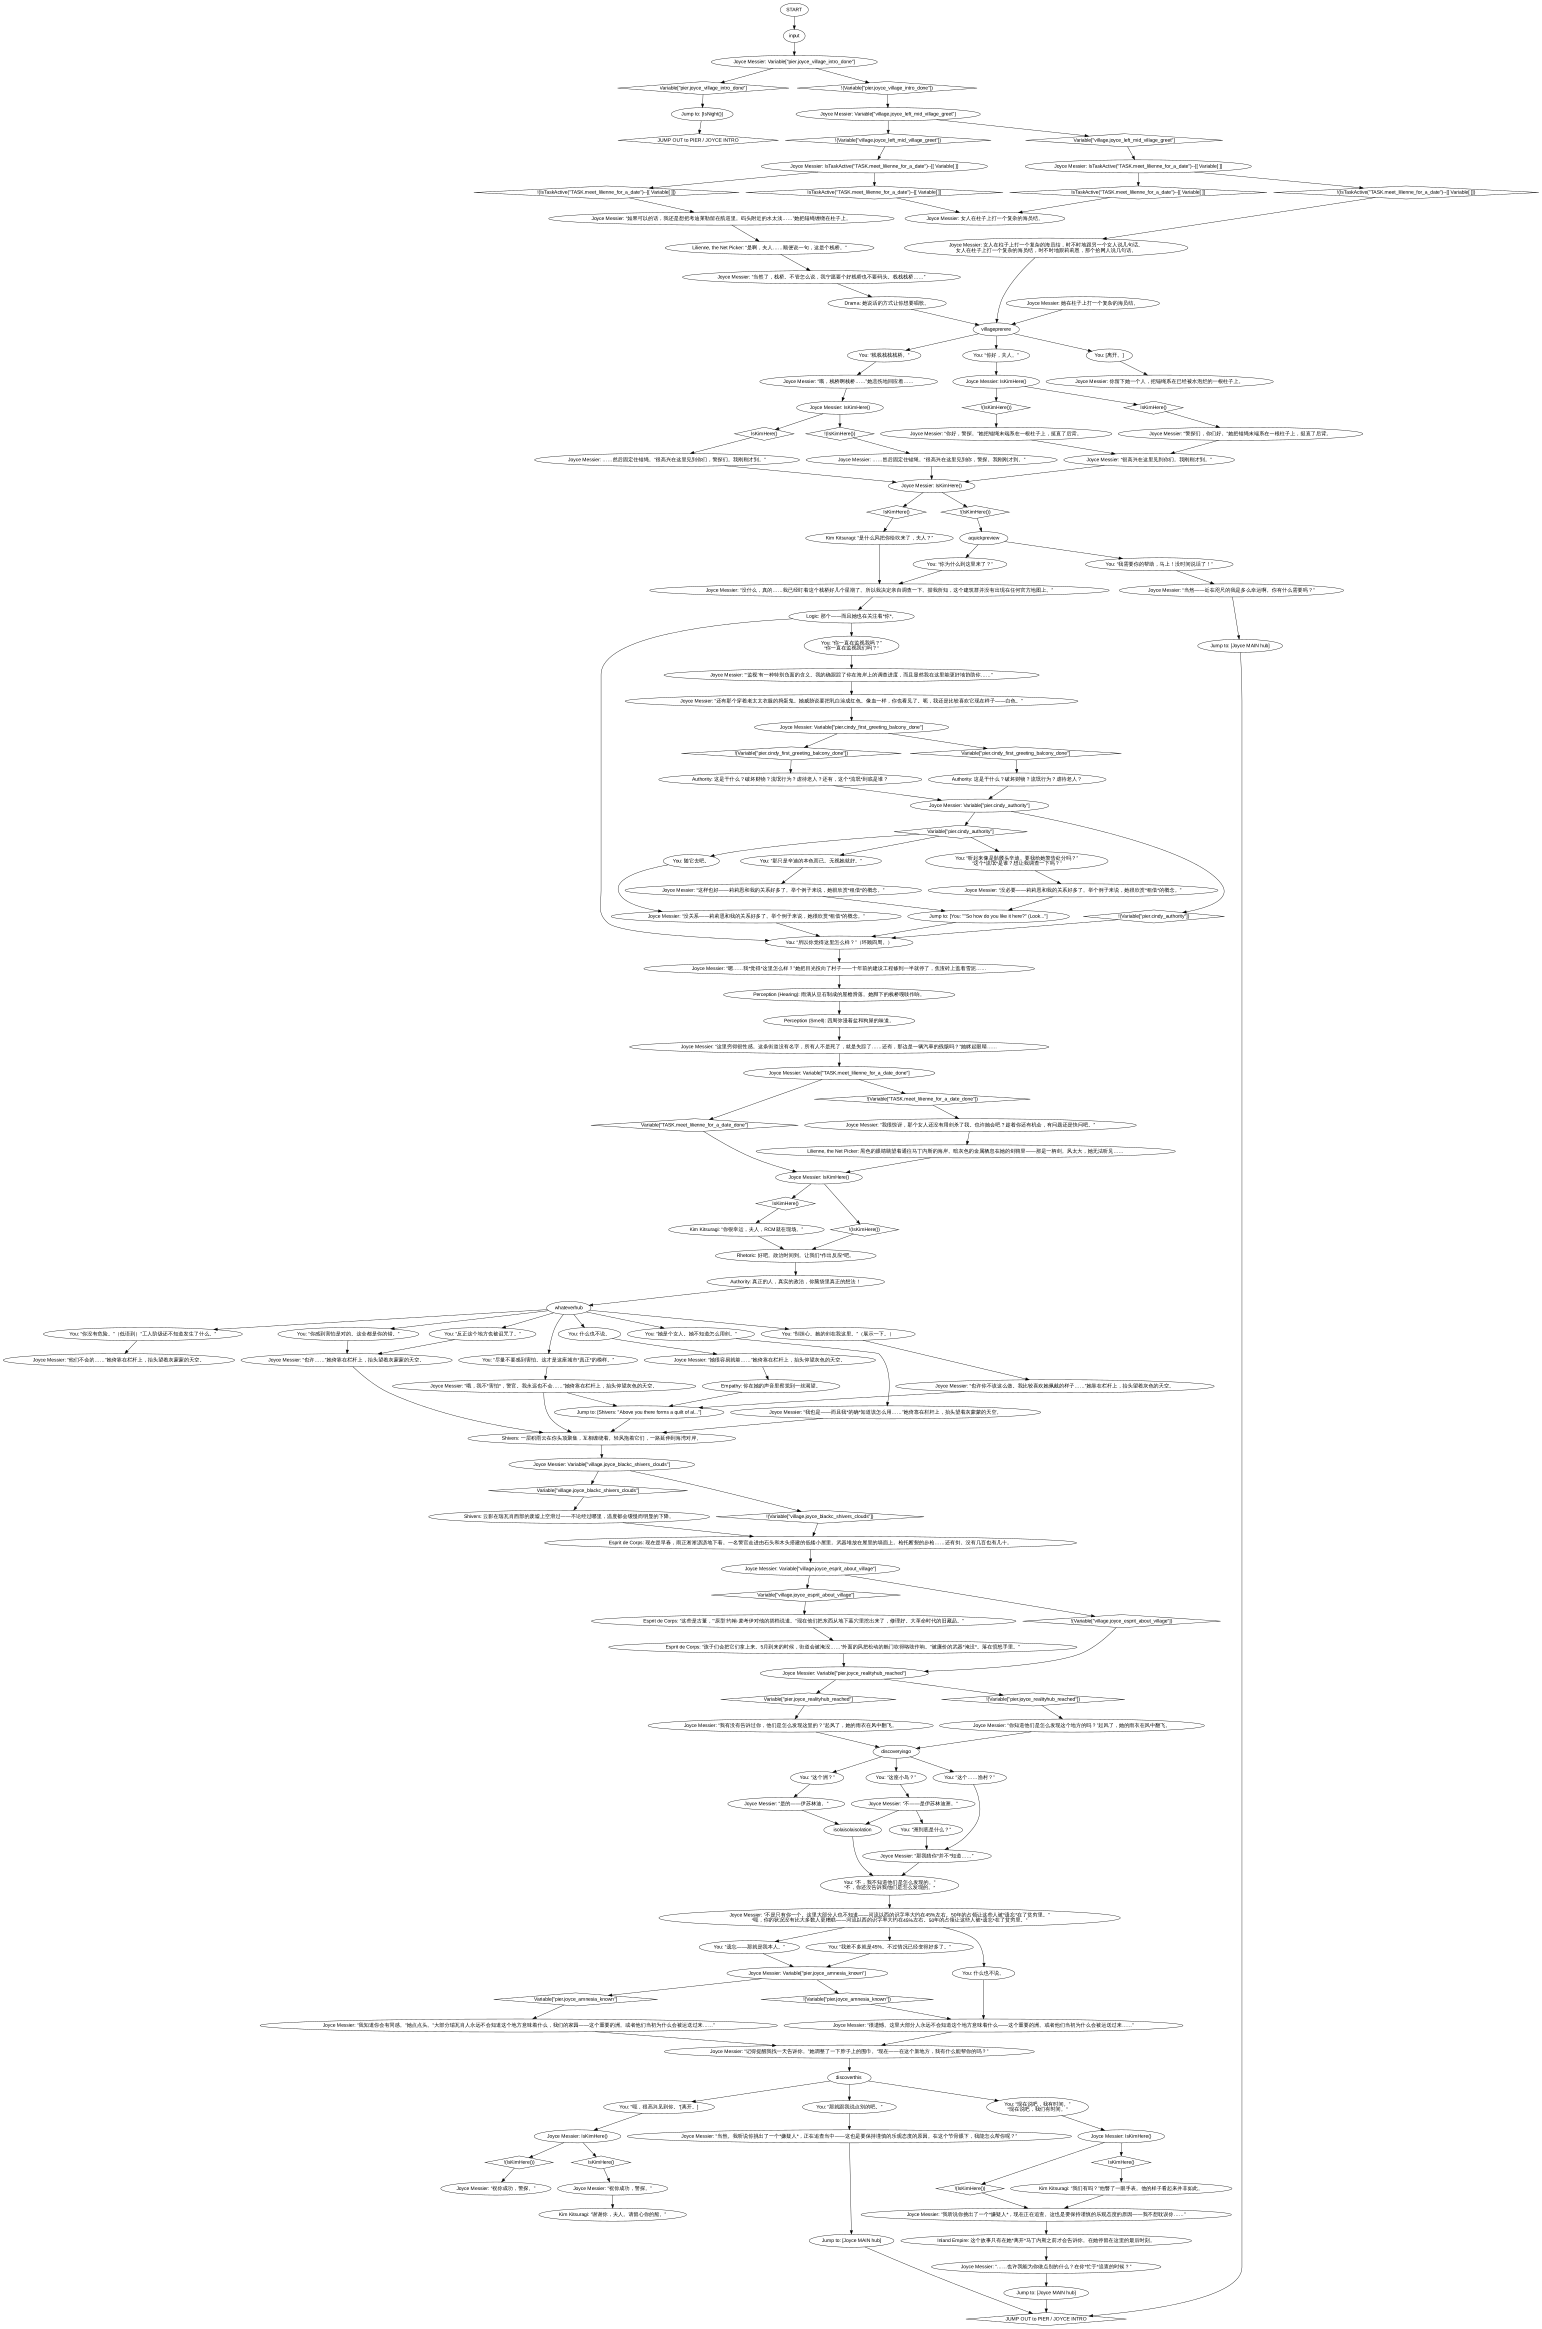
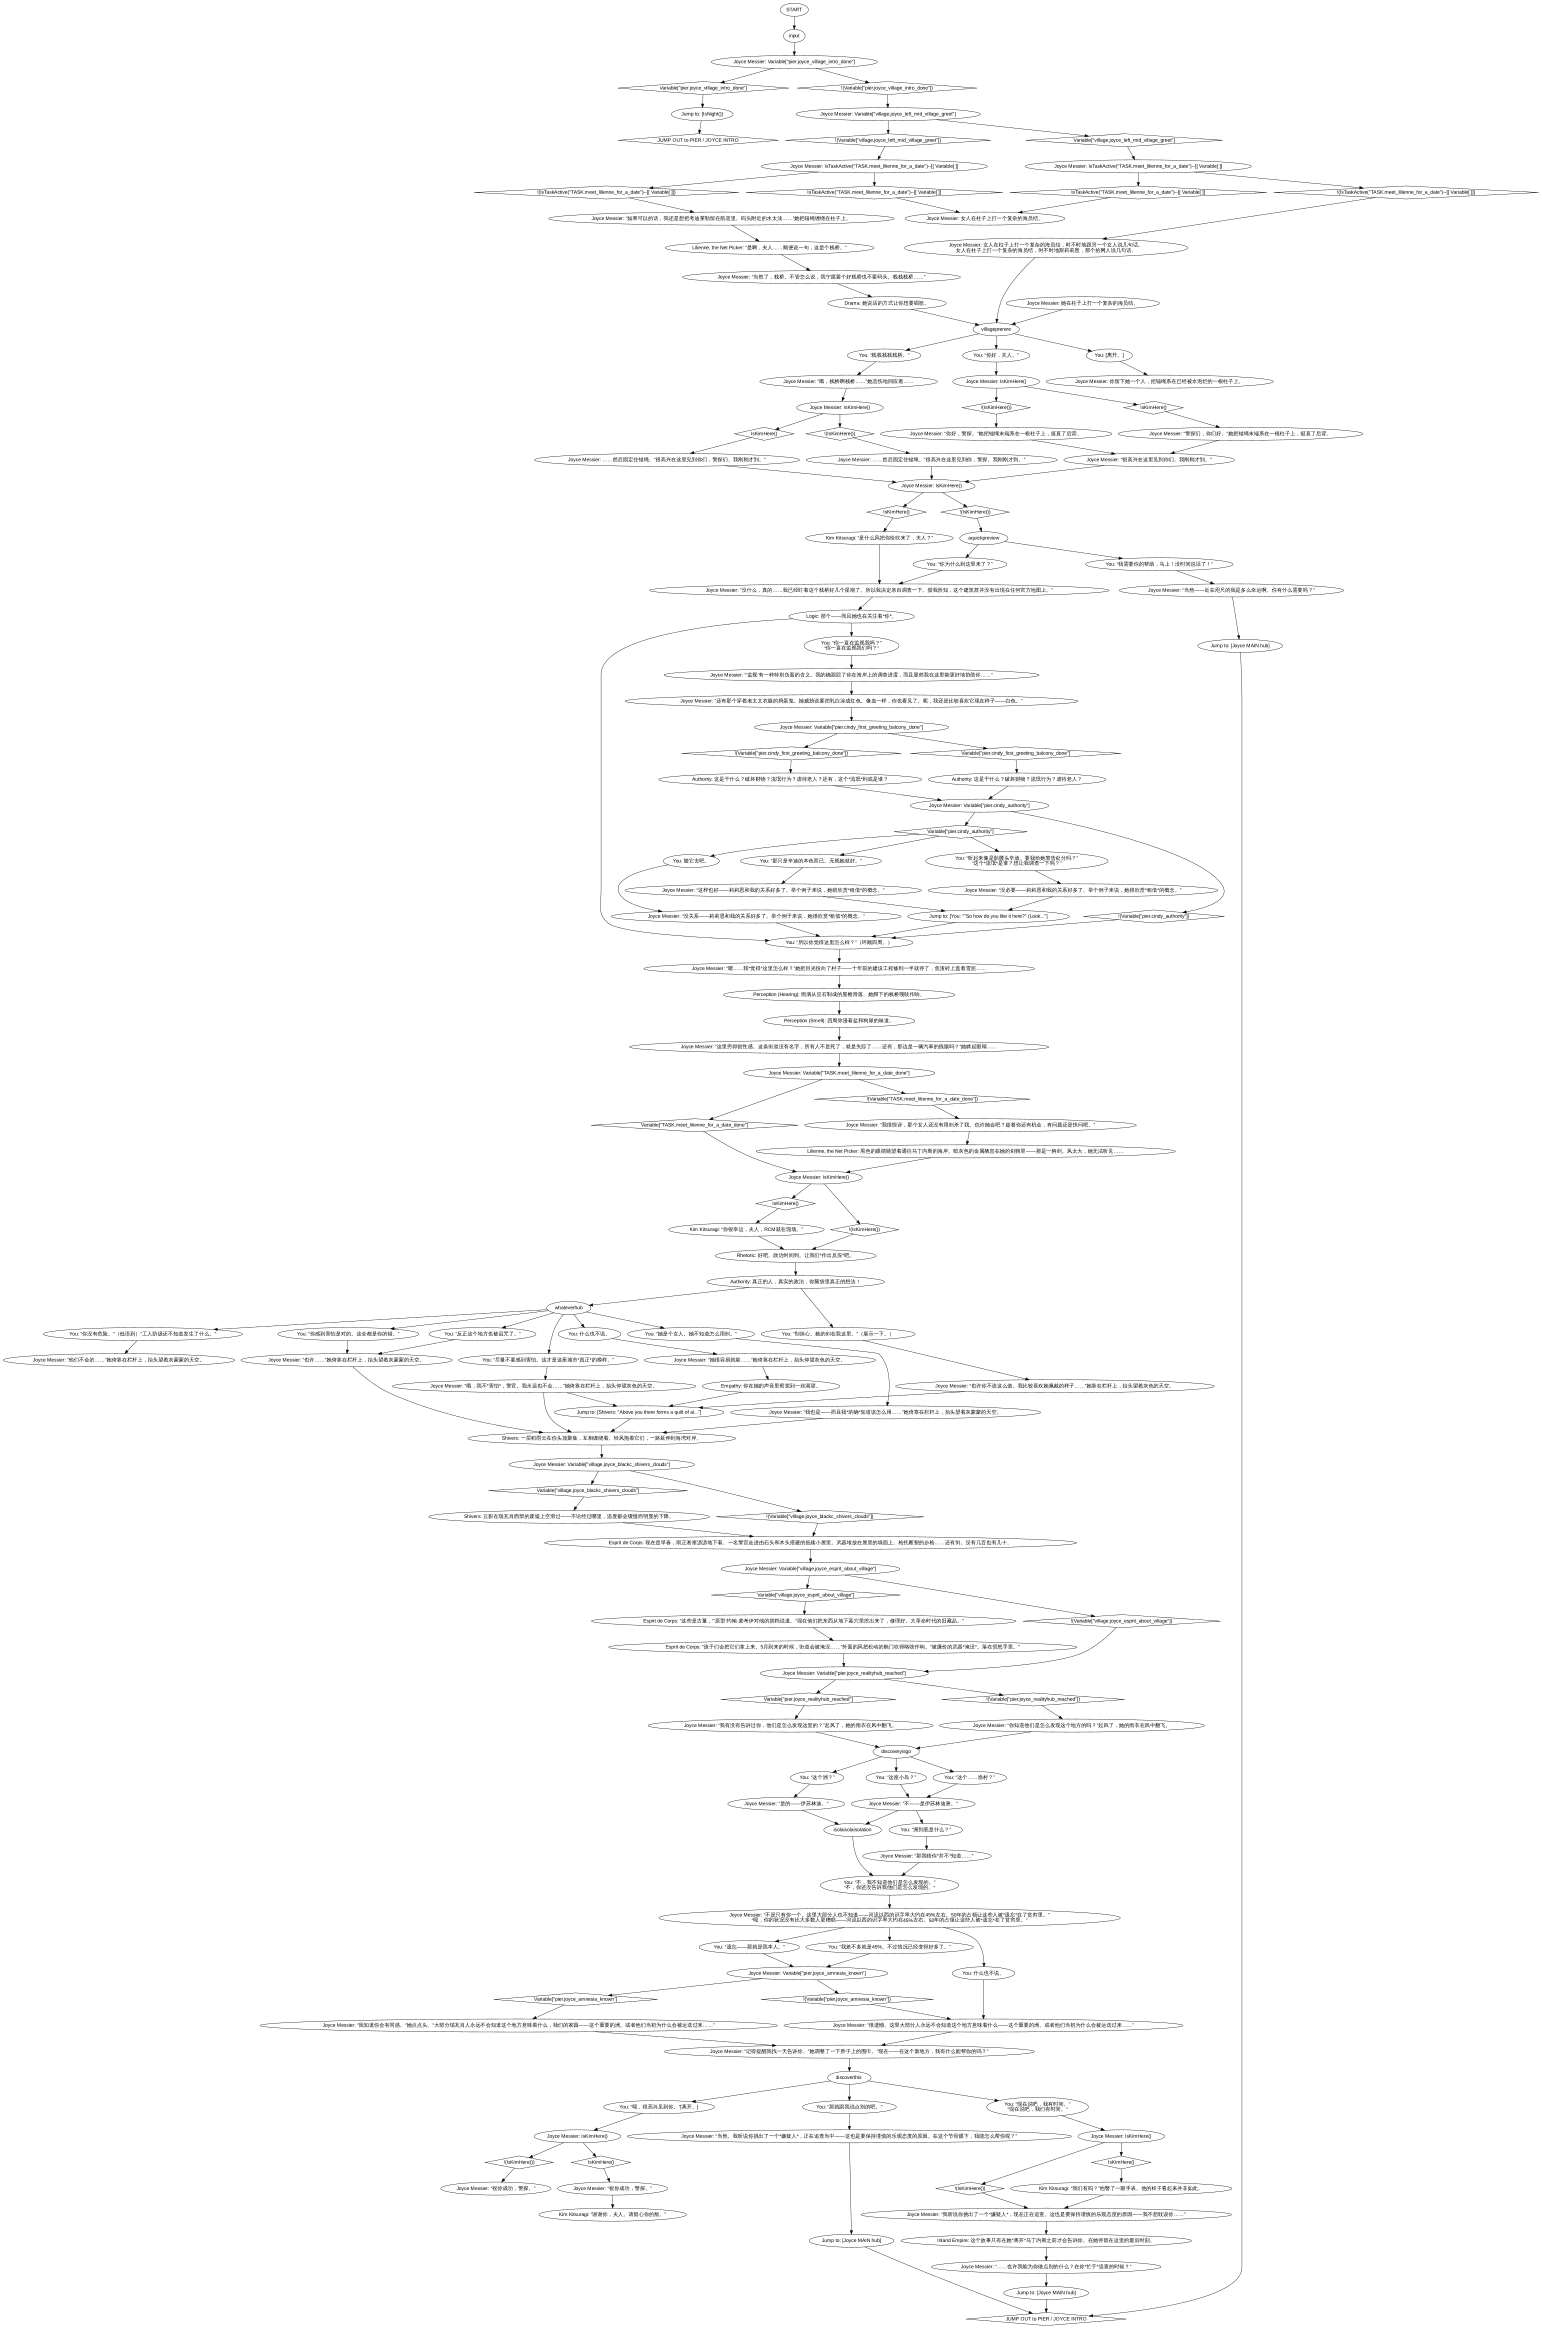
(687, 1319) -> (816, 1306)
(977, 1822) -> (943, 1790)
